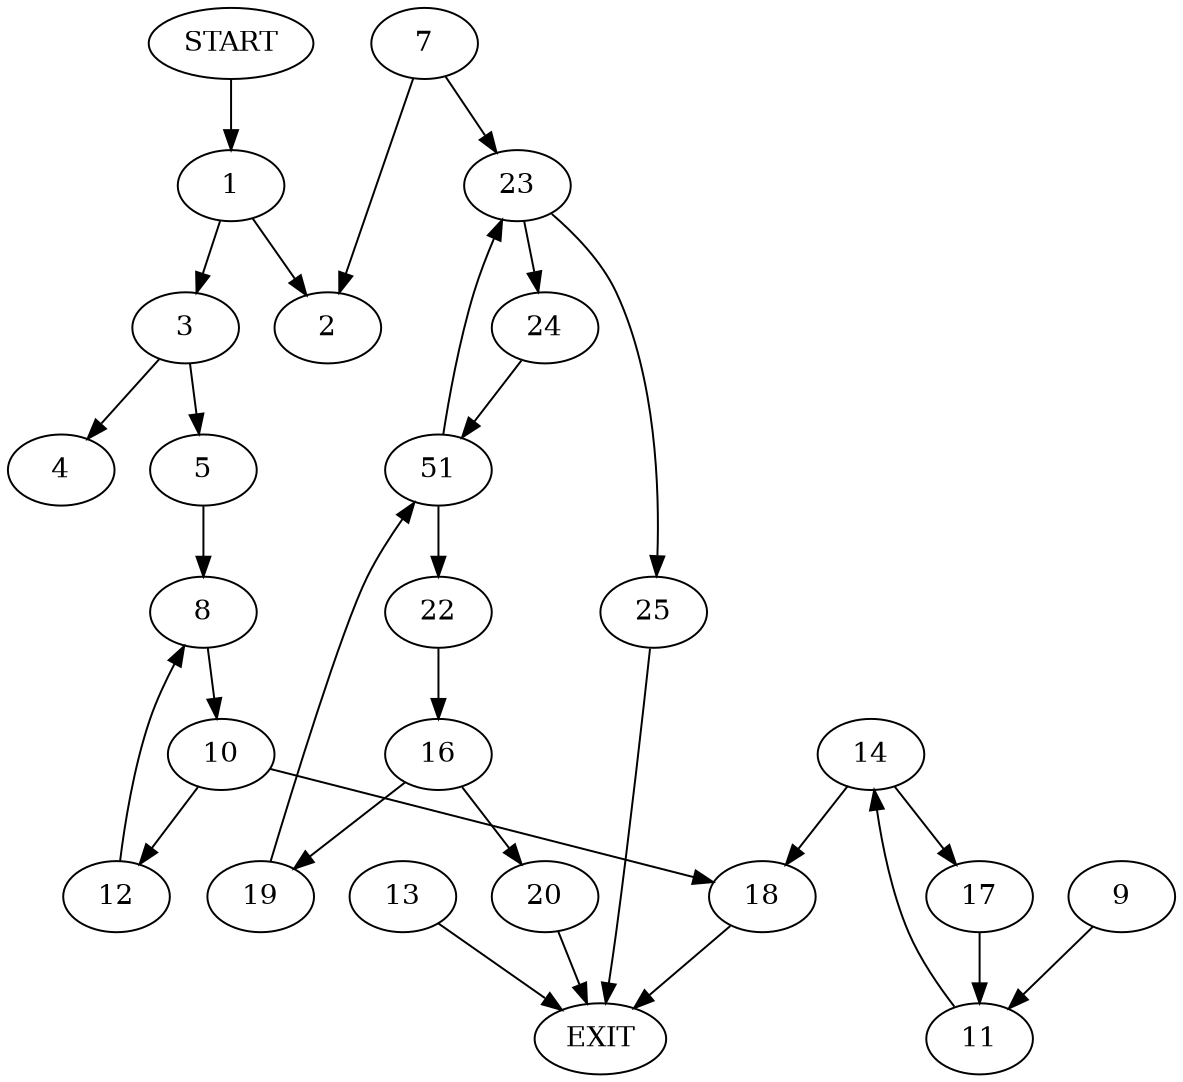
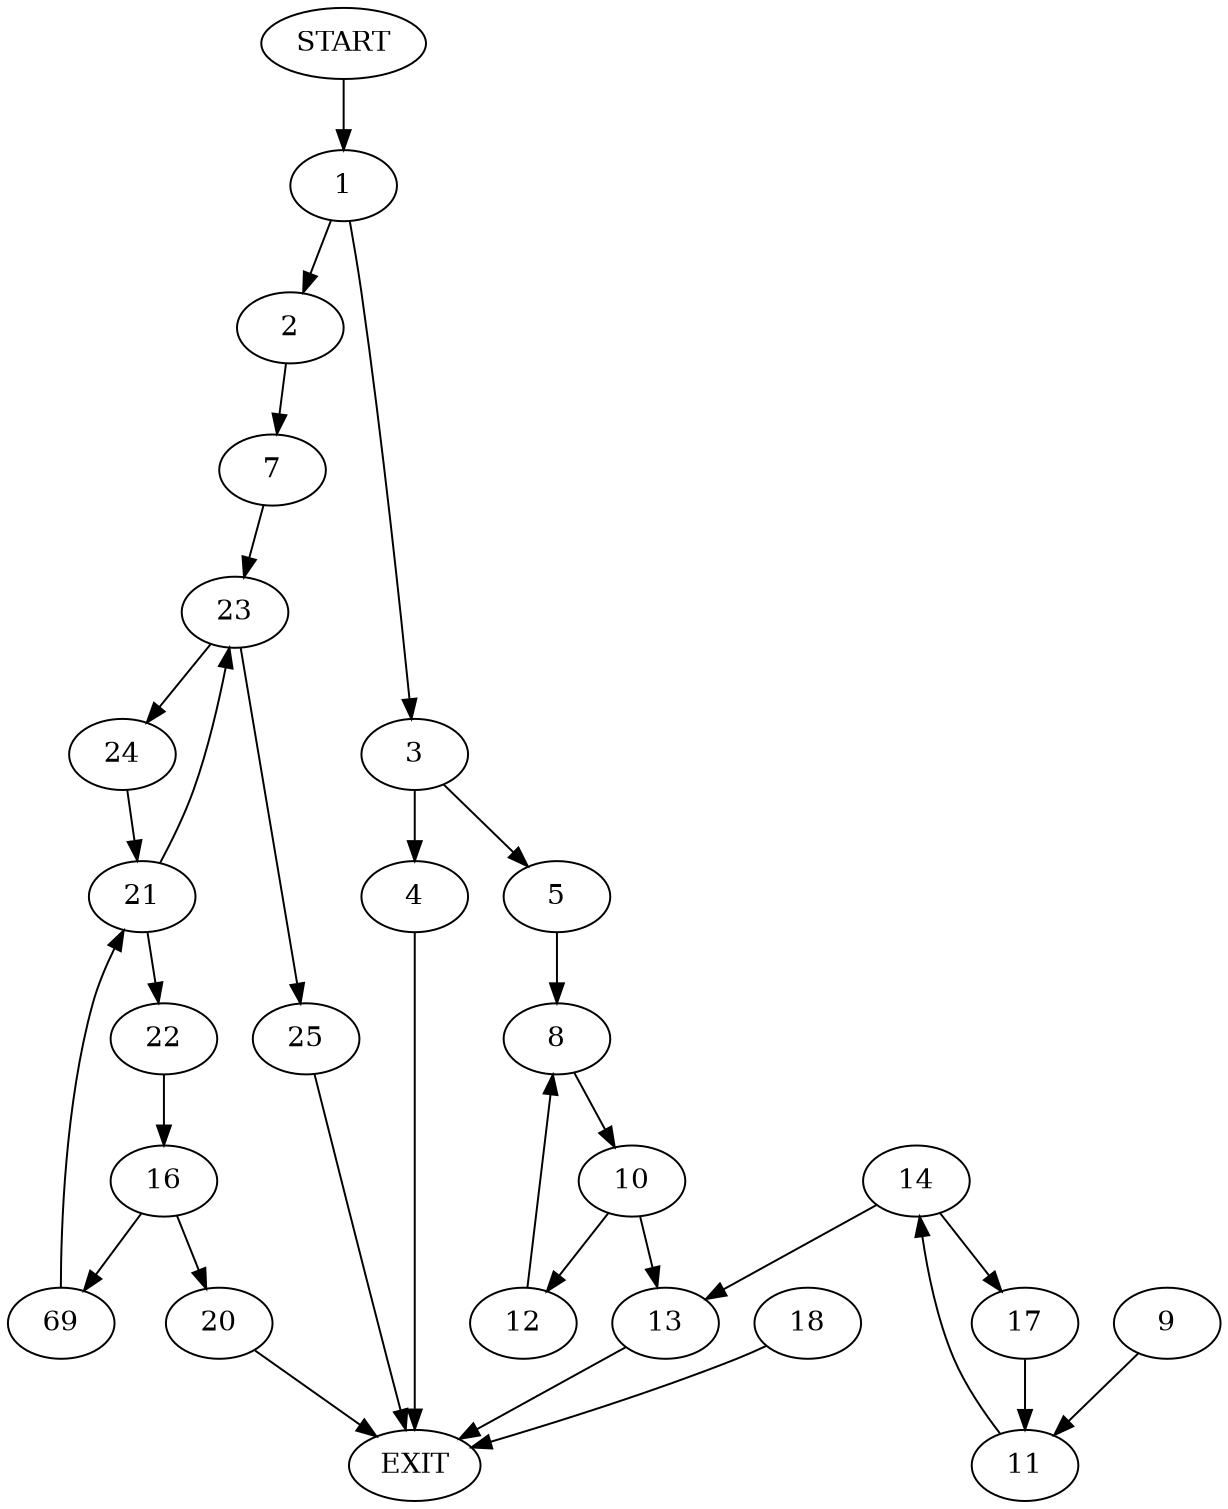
(379, 176) -> (283, 389)
(438, 470) -> (142, 897)
(823, 818) -> (800, 1247)
(471, 820) -> (646, 1242)
(261, 897) -> (61, 1323)
none -> (415, 1171)
